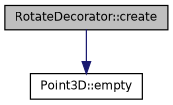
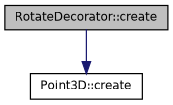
(86, 86) -> (86, 86)
